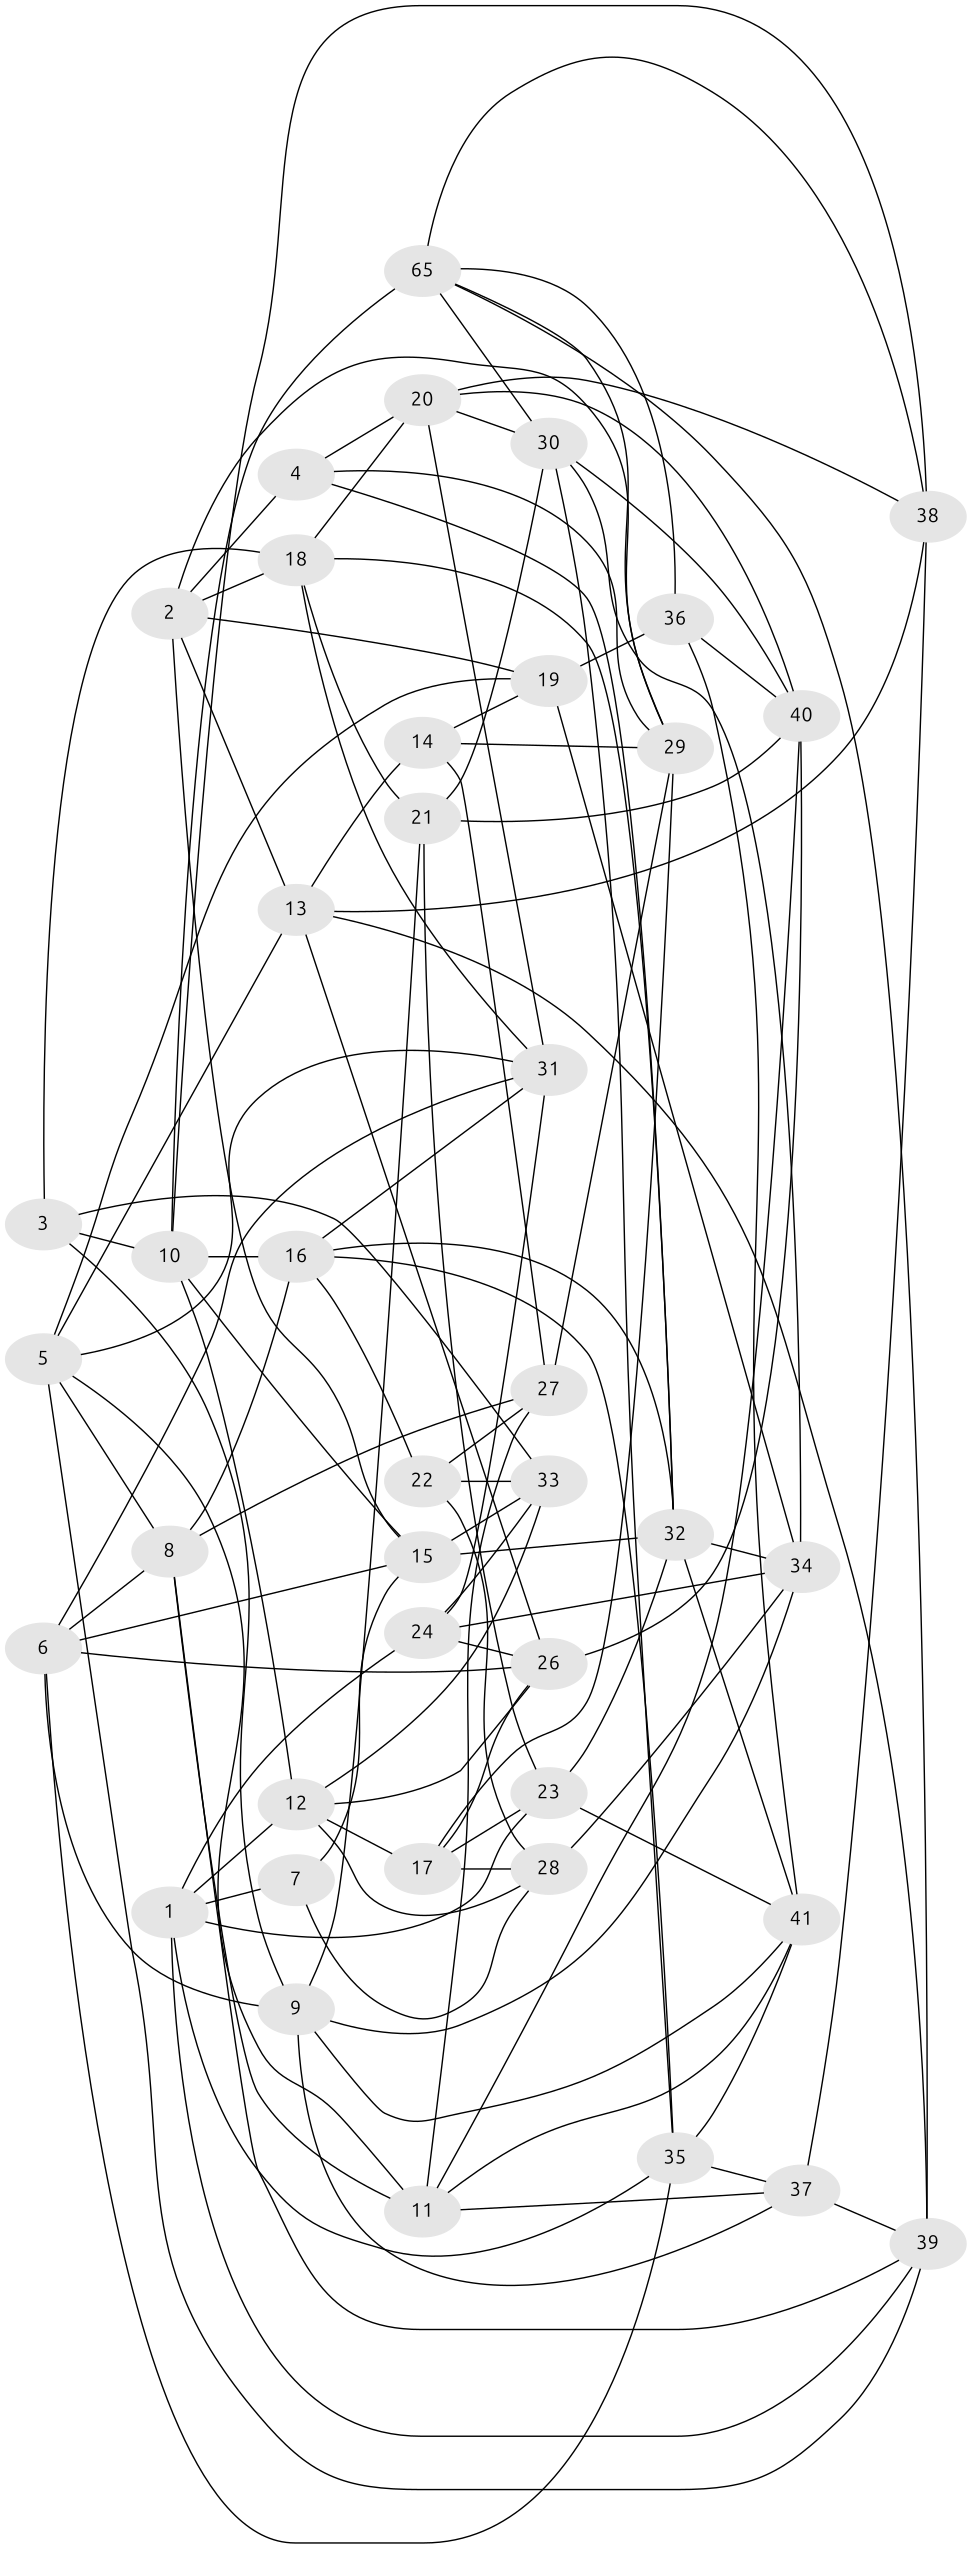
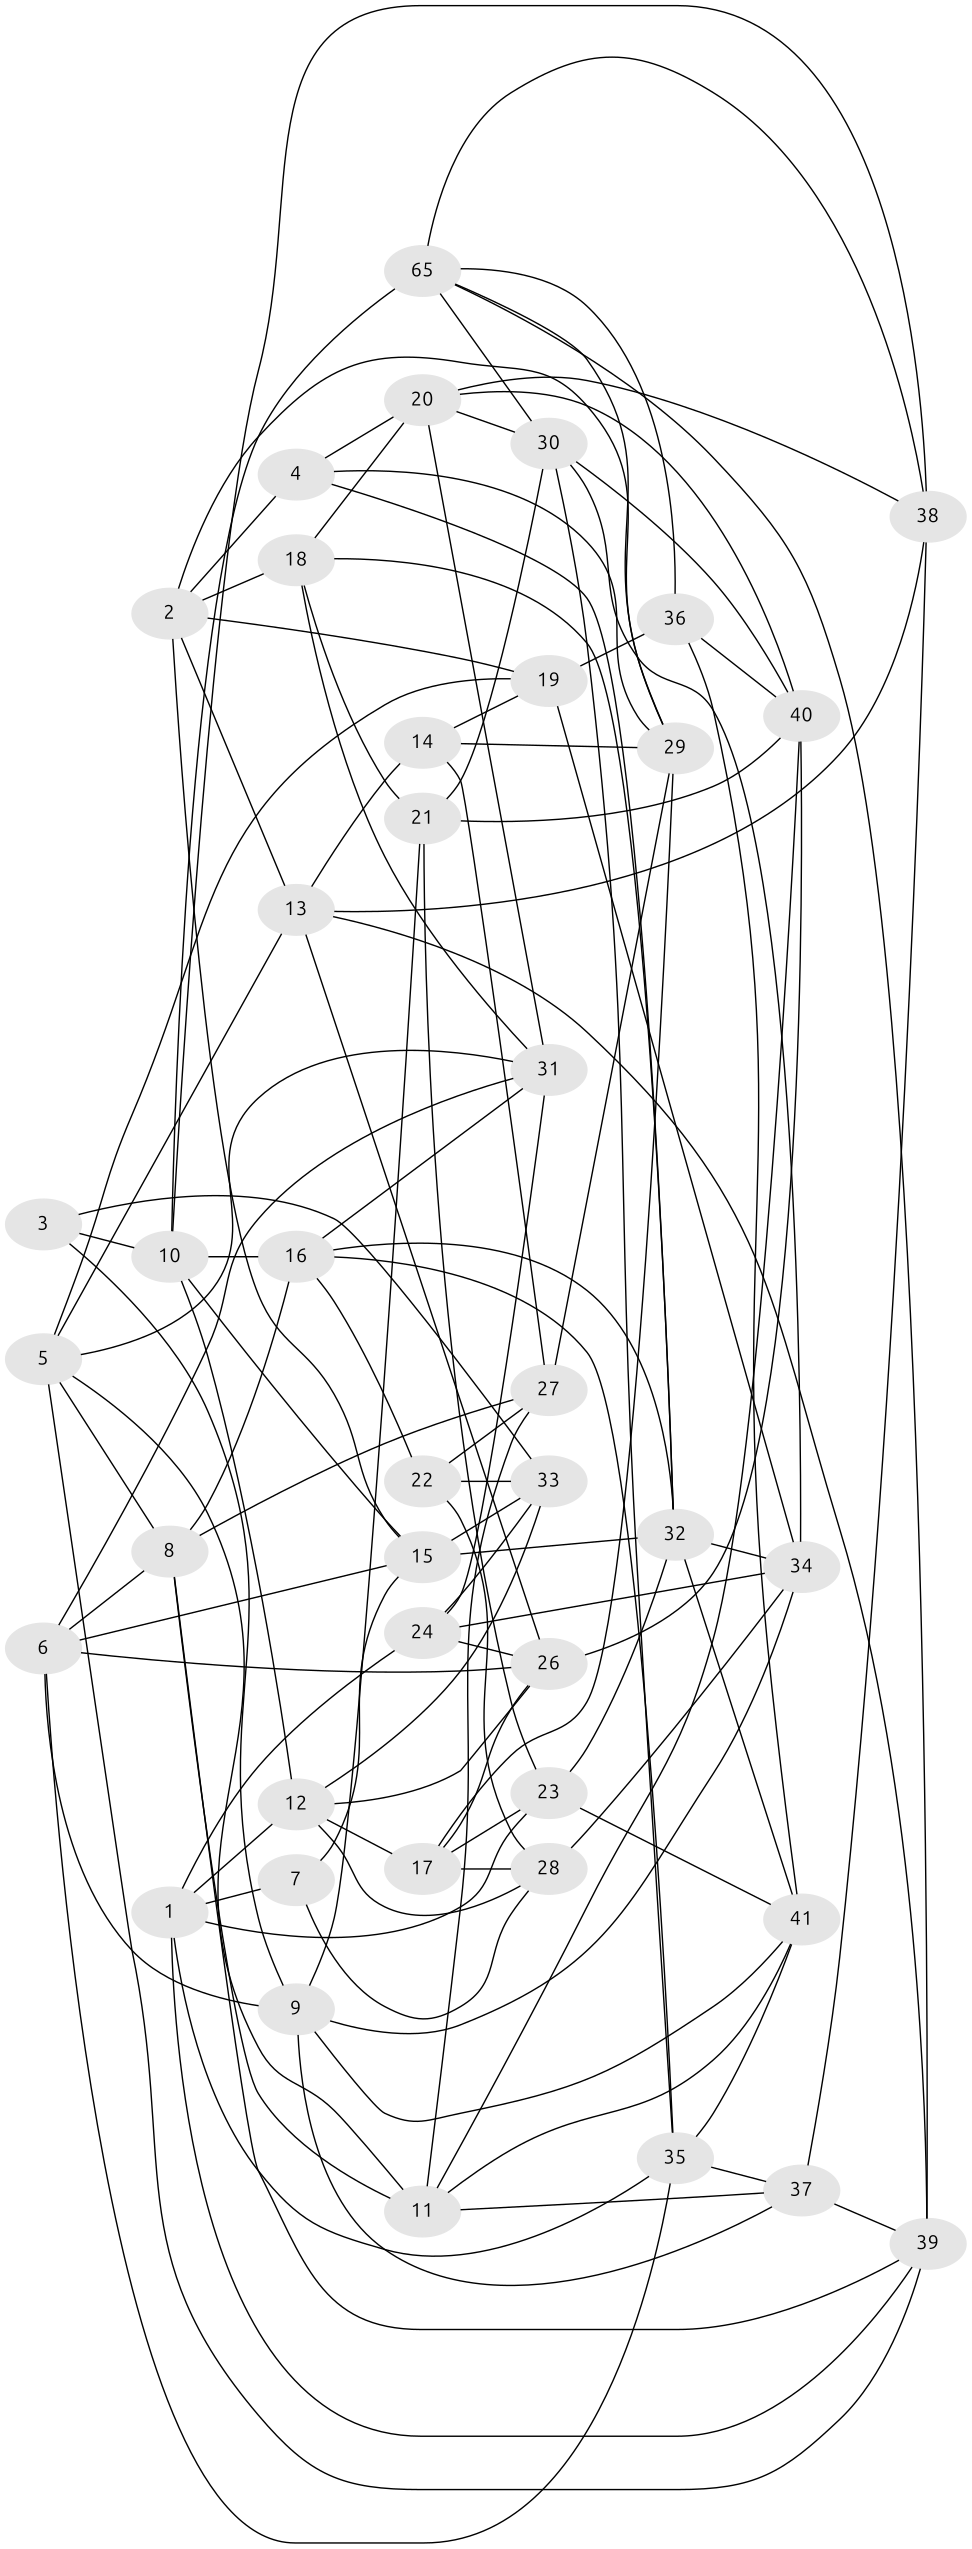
(60, 813) -> none
